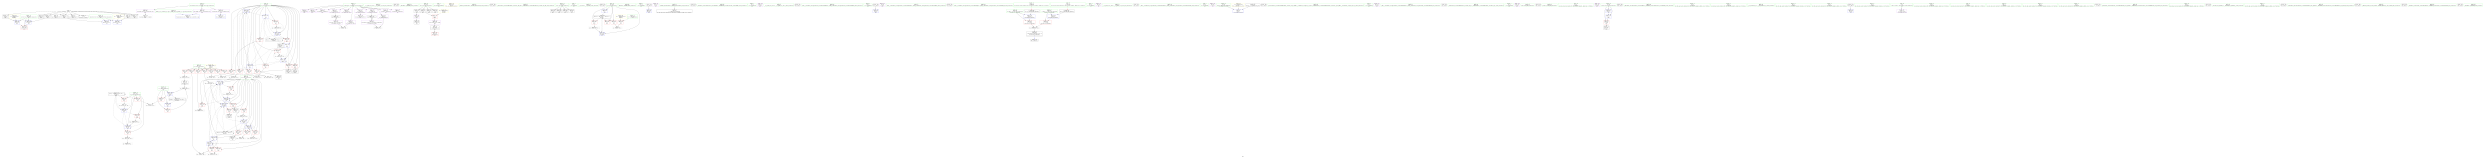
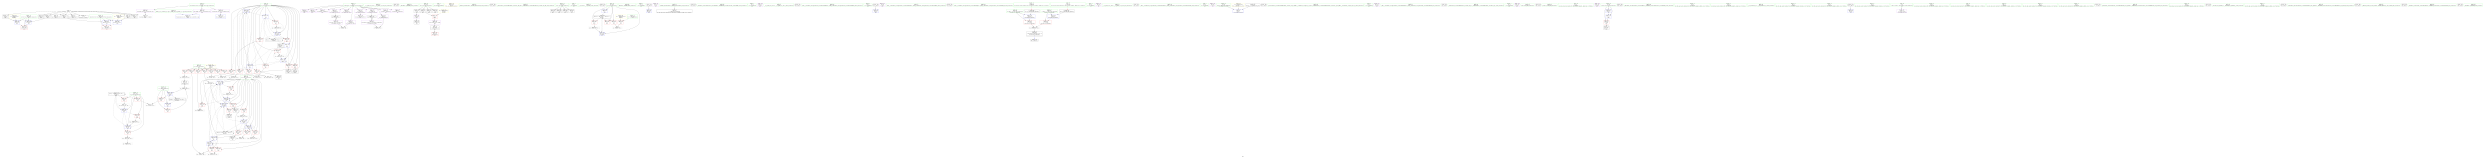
none -> (106, 28)
